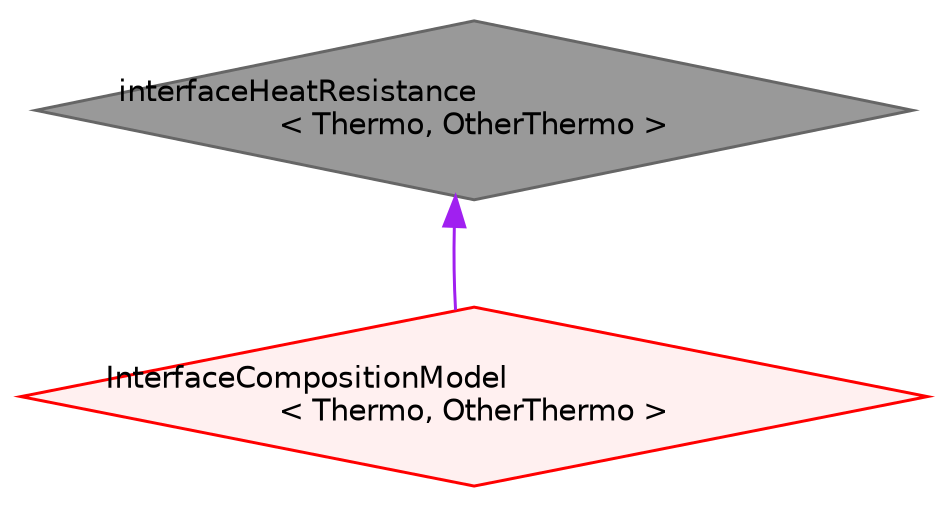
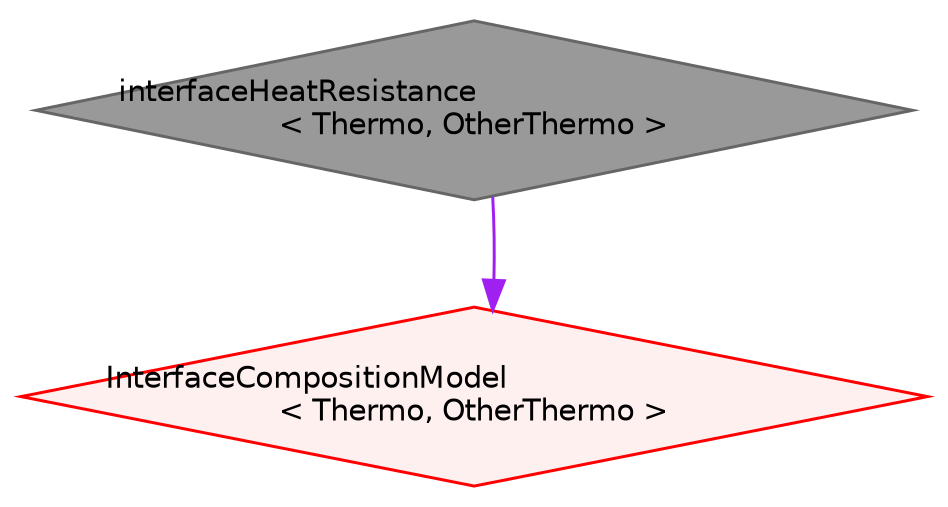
(454, 269) -> (494, 238)
